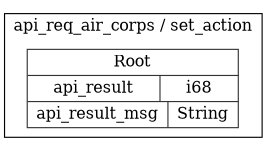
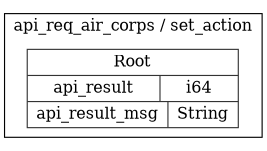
(199, 88) -> (199, 88)
